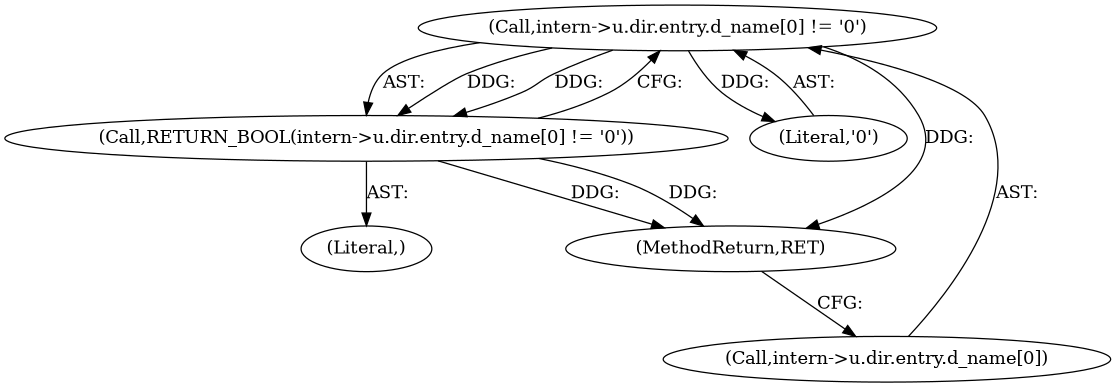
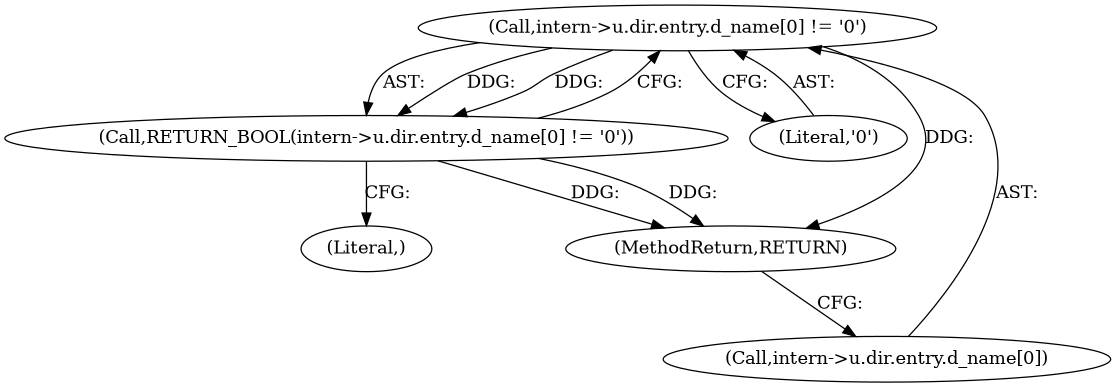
(748, 83) -> (748, 83)
(391, 194) -> (391, 194)
(731, 249) -> (731, 249)
